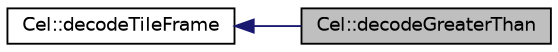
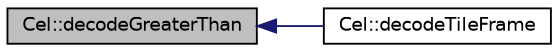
(278, 26) -> (300, 26)
